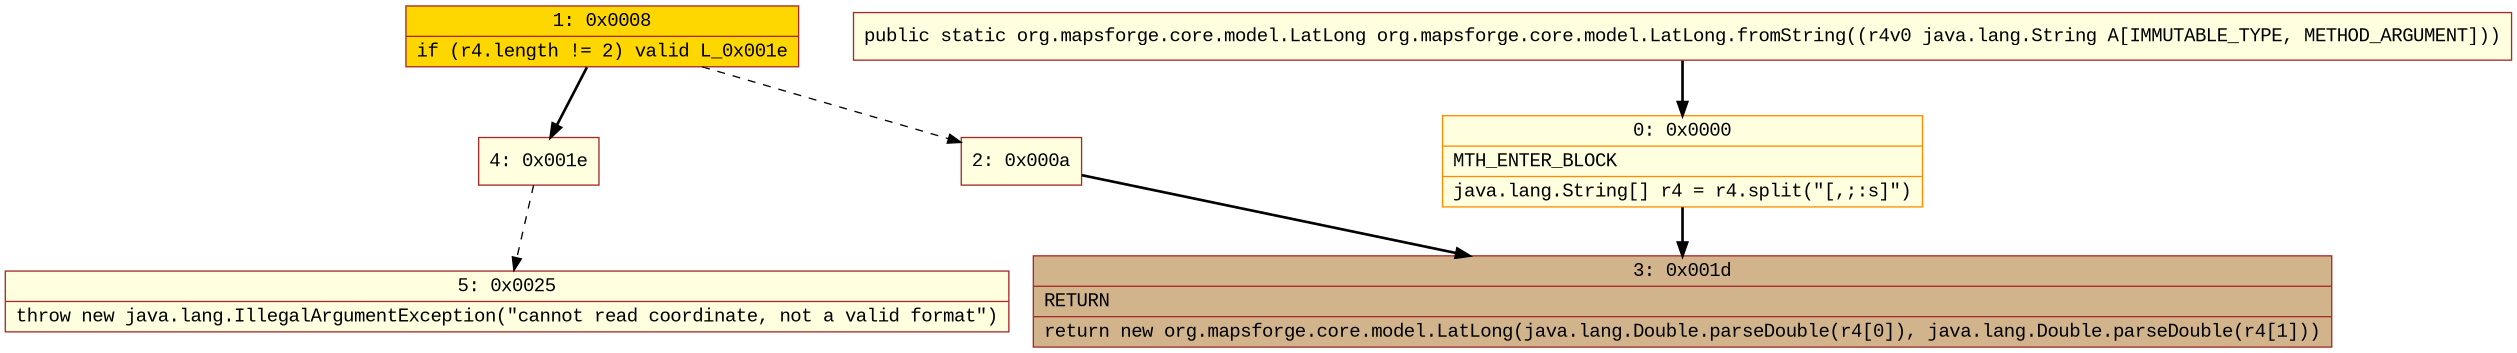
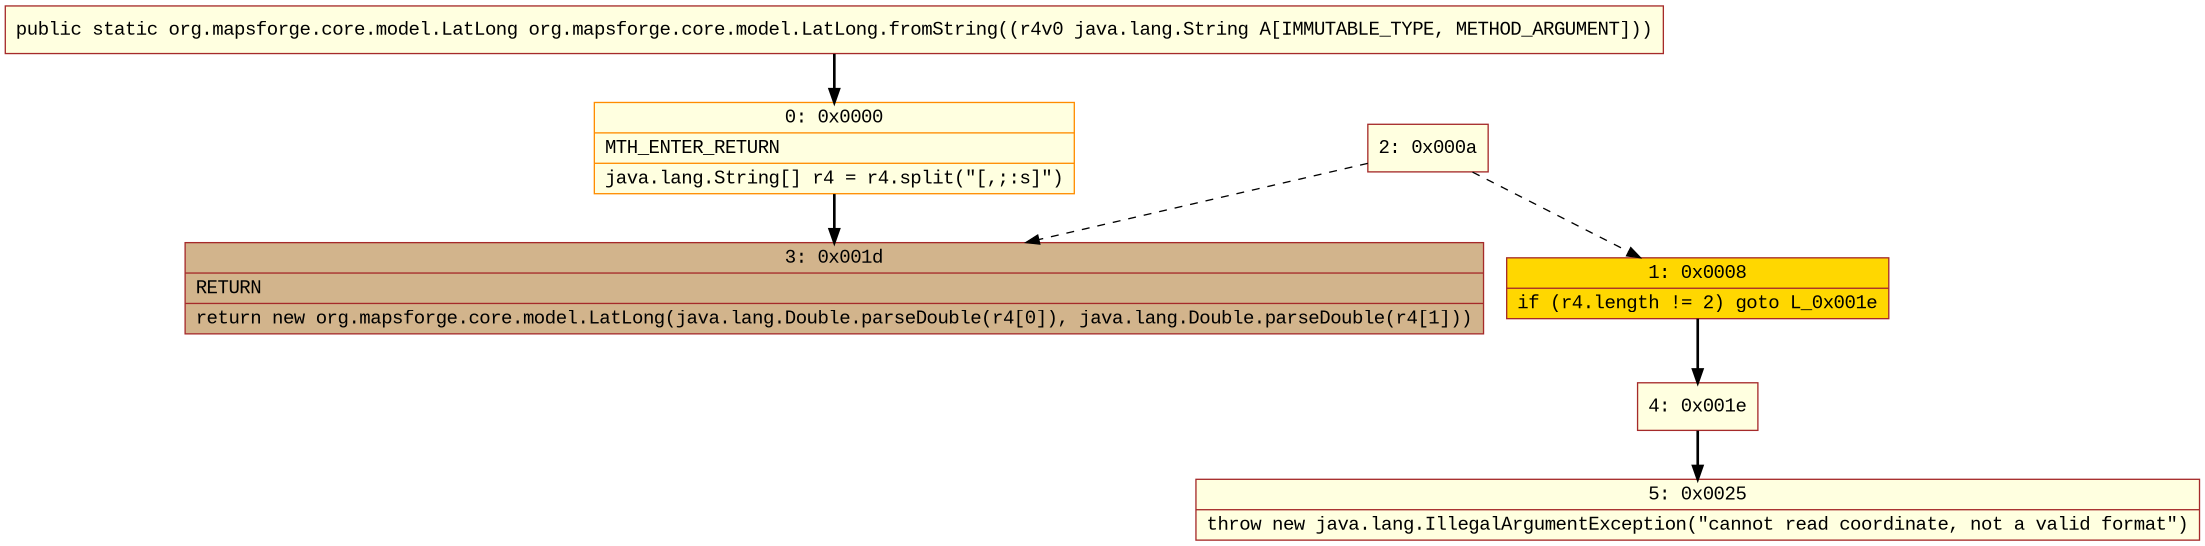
(602, 51) -> (1698, 303)
(825, 103) -> (1550, 212)
(1535, 161) -> (693, 147)
(1269, 214) -> (1203, 201)
(525, 222) -> (1698, 448)
